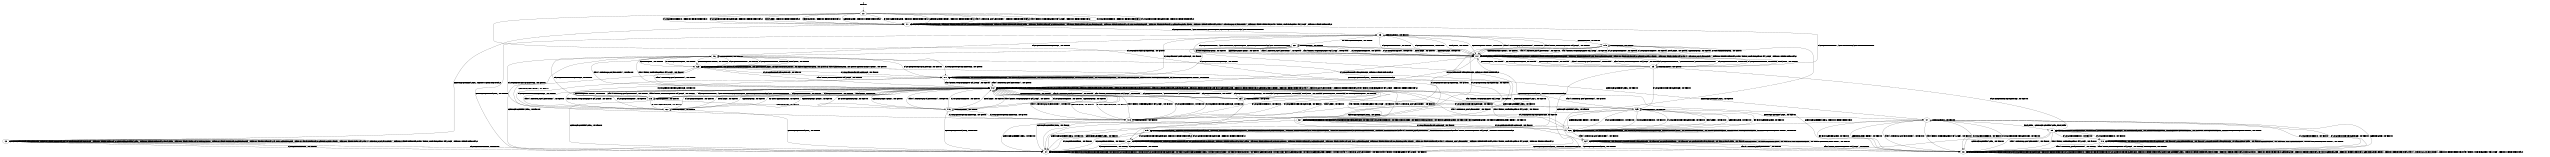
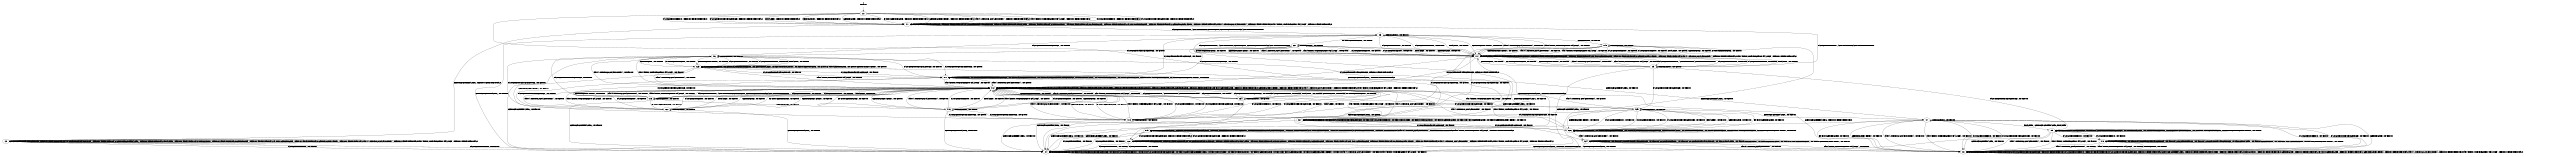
(1182, 56) -> (1182, 56)
